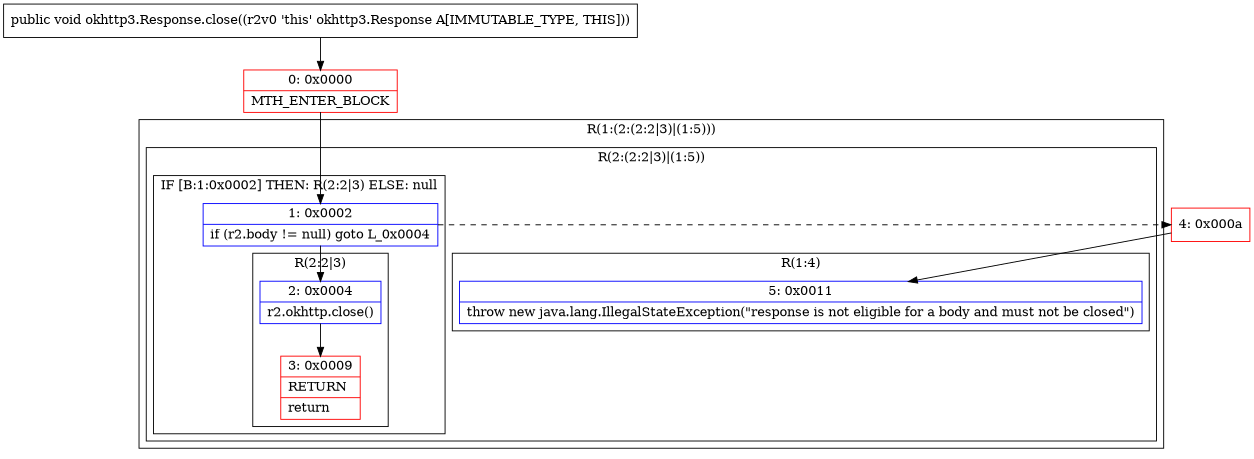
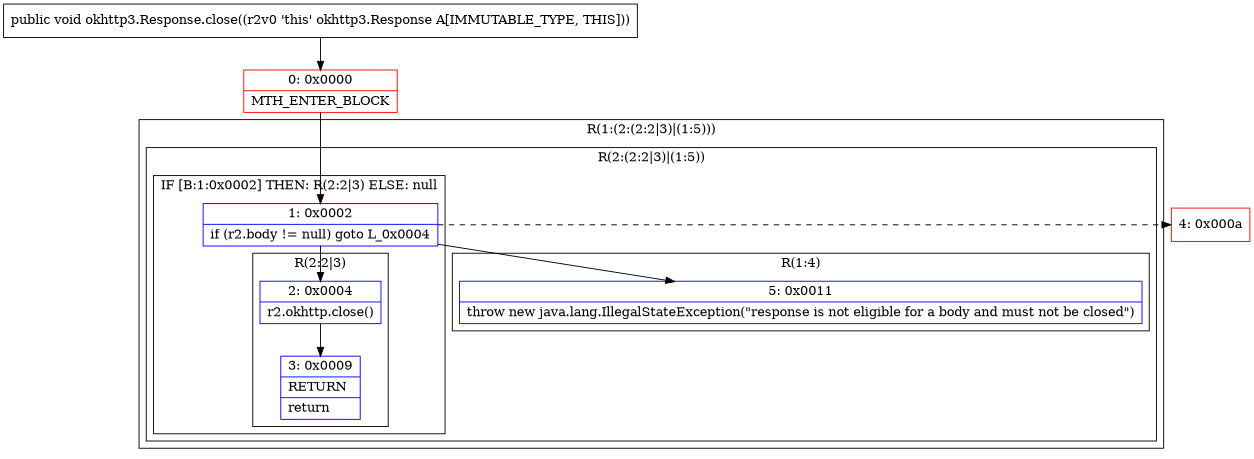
(1032, 259) -> (552, 262)
(320, 388) -> (320, 388)
